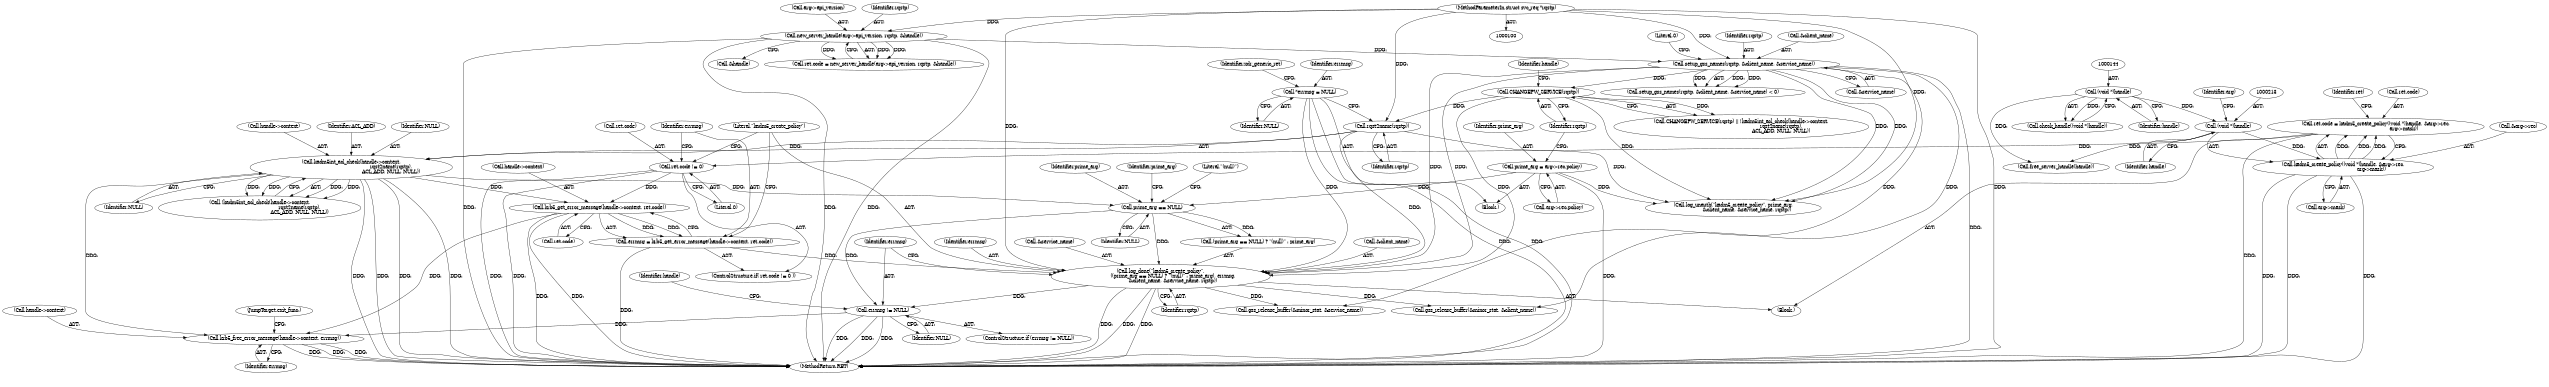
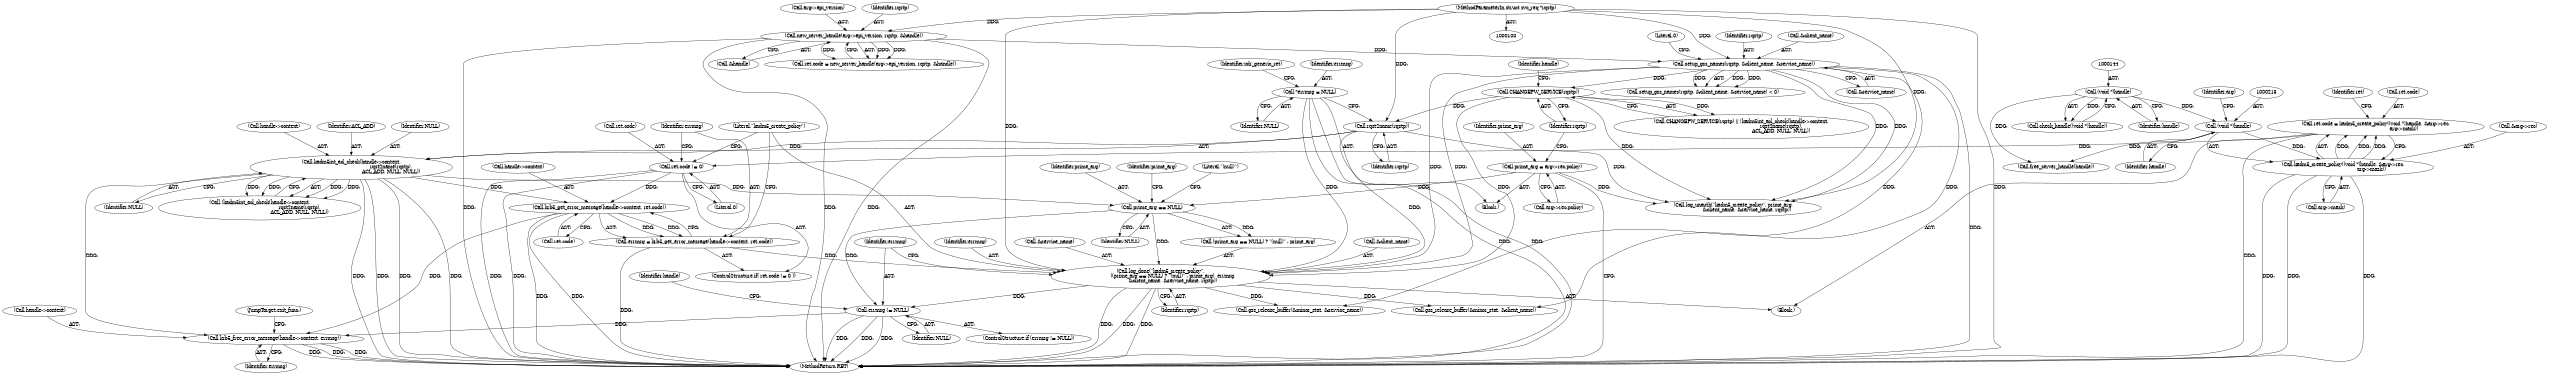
none -> (789, 51)
(1610, 277) -> (1610, 277)
